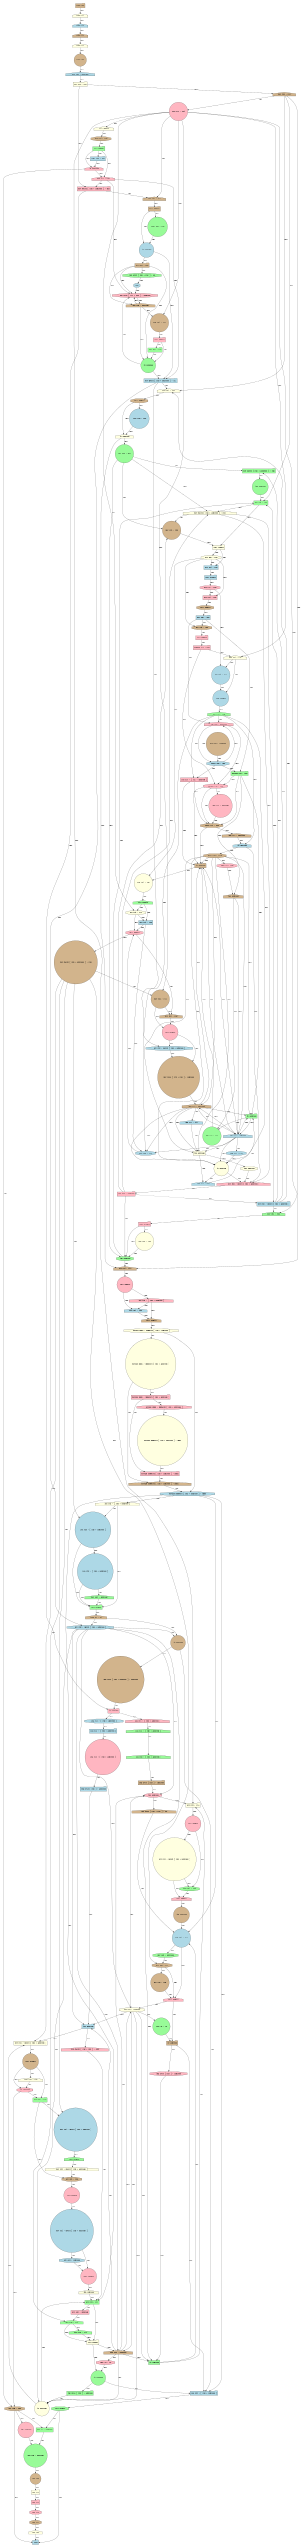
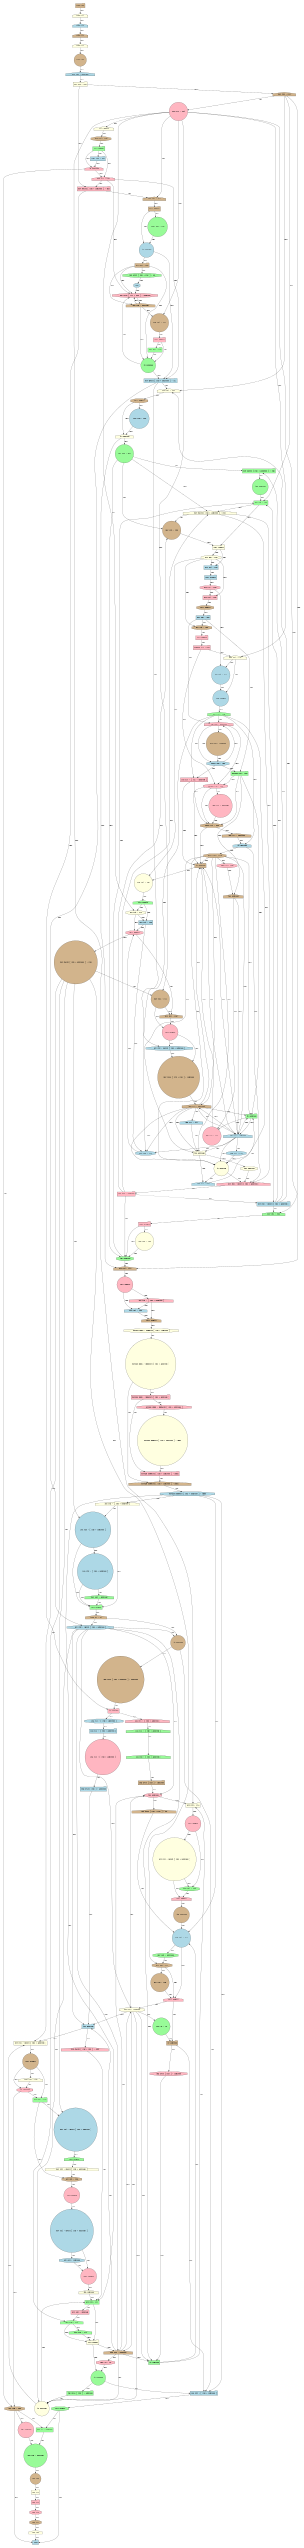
none -> (219, 728)
(212, 1136) -> (212, 1136)
(195, 1404) -> none
